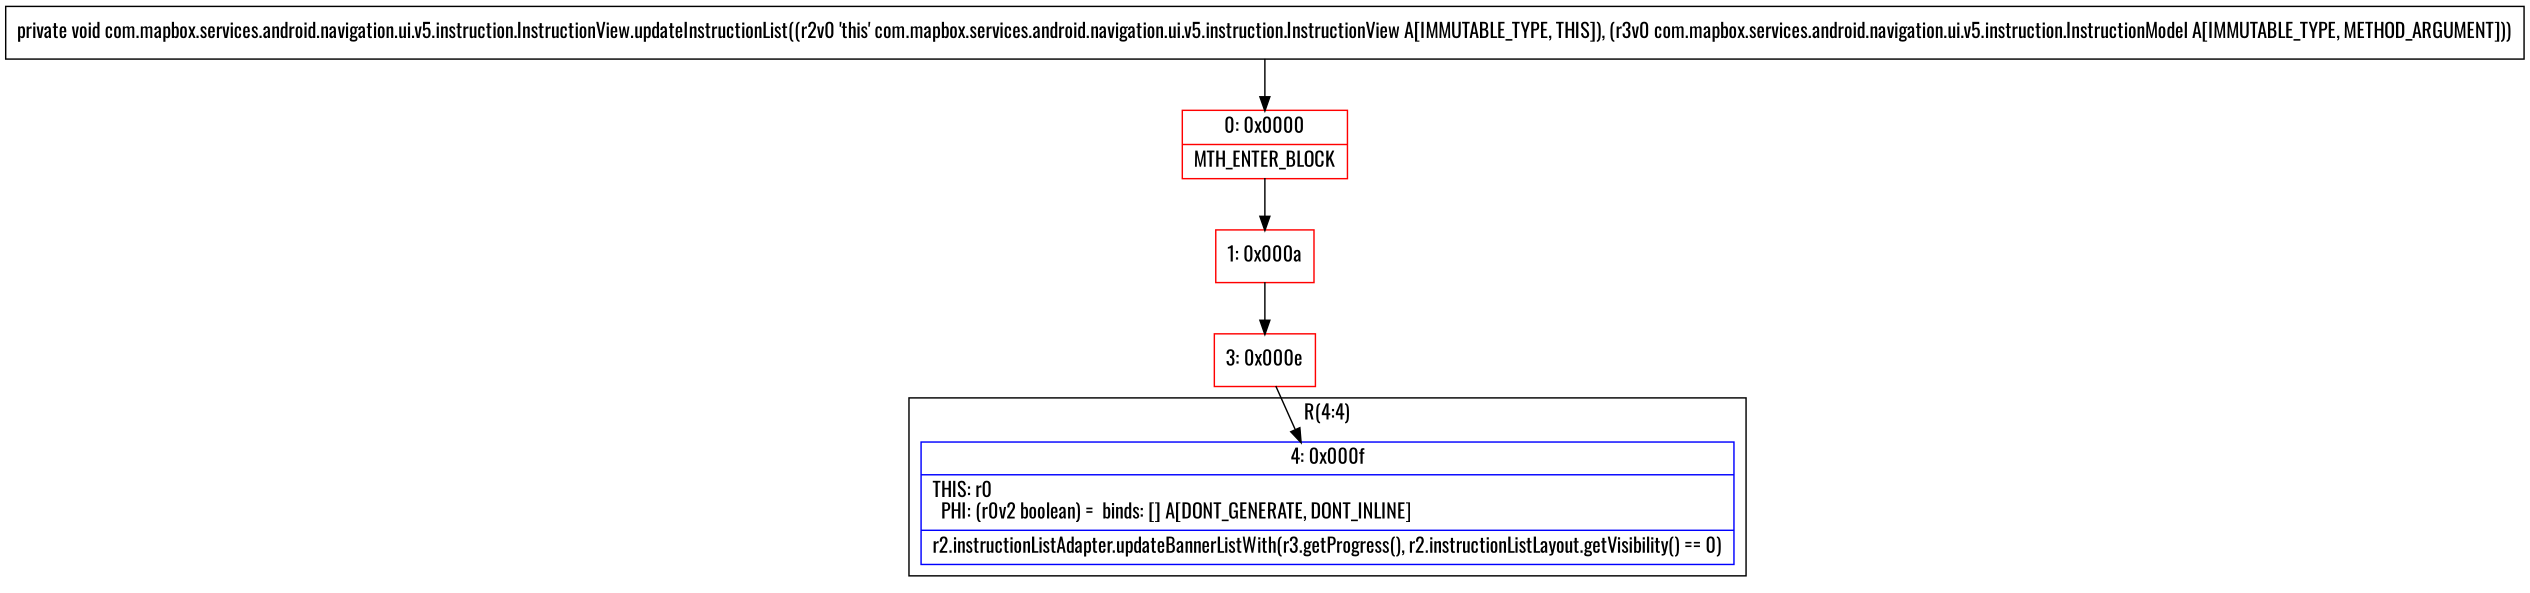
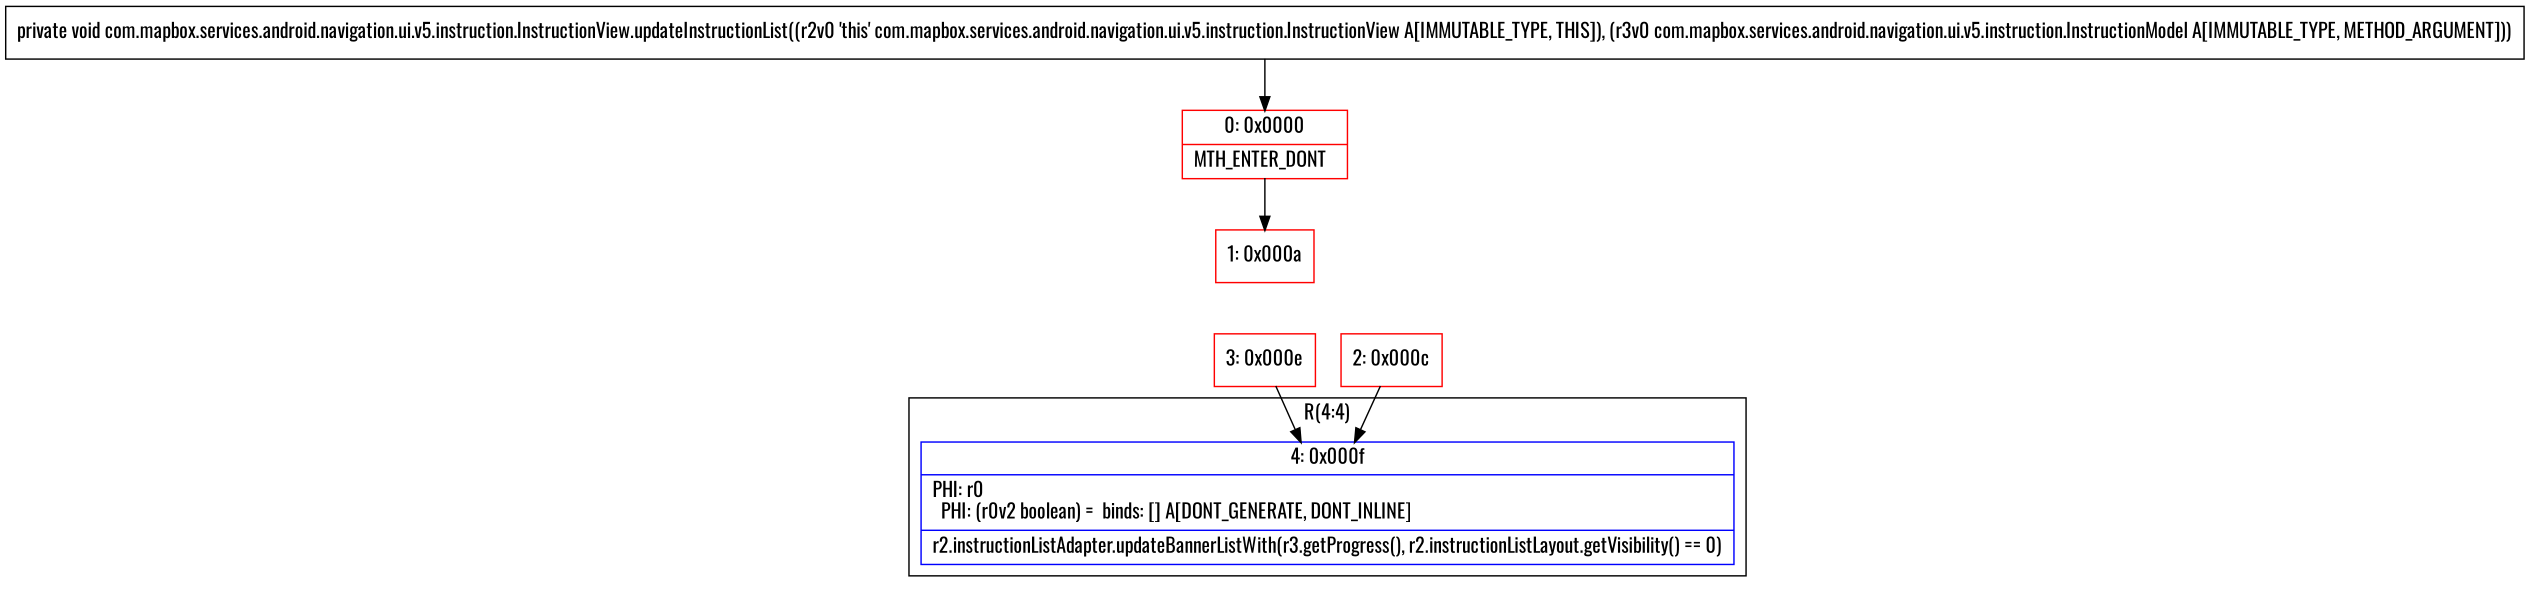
(1265, 161) -> (1261, 161)
(1265, 301) -> none
none -> (1392, 360)
(965, 491) -> (961, 491)
